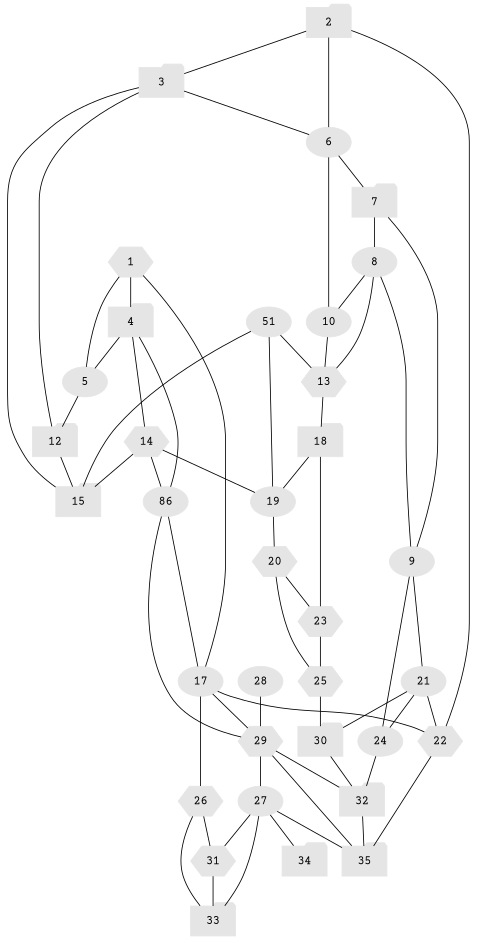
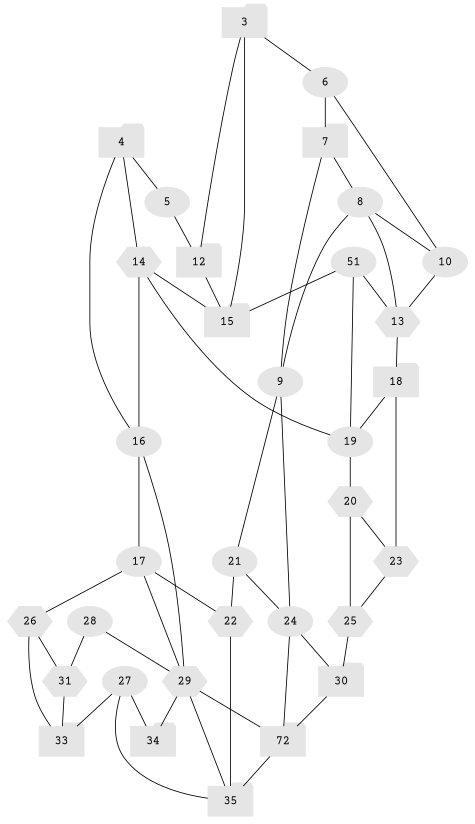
(329, 22) -> none
(131, 262) -> none
(166, 502) -> (139, 442)
(375, 710) -> (315, 651)
(260, 771) -> (169, 711)
(362, 801) -> (283, 741)
(237, 830) -> (78, 651)
